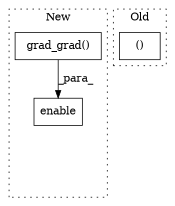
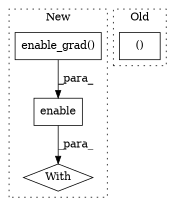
(58, 46) -> (58, 46)
none -> (58, 178)
